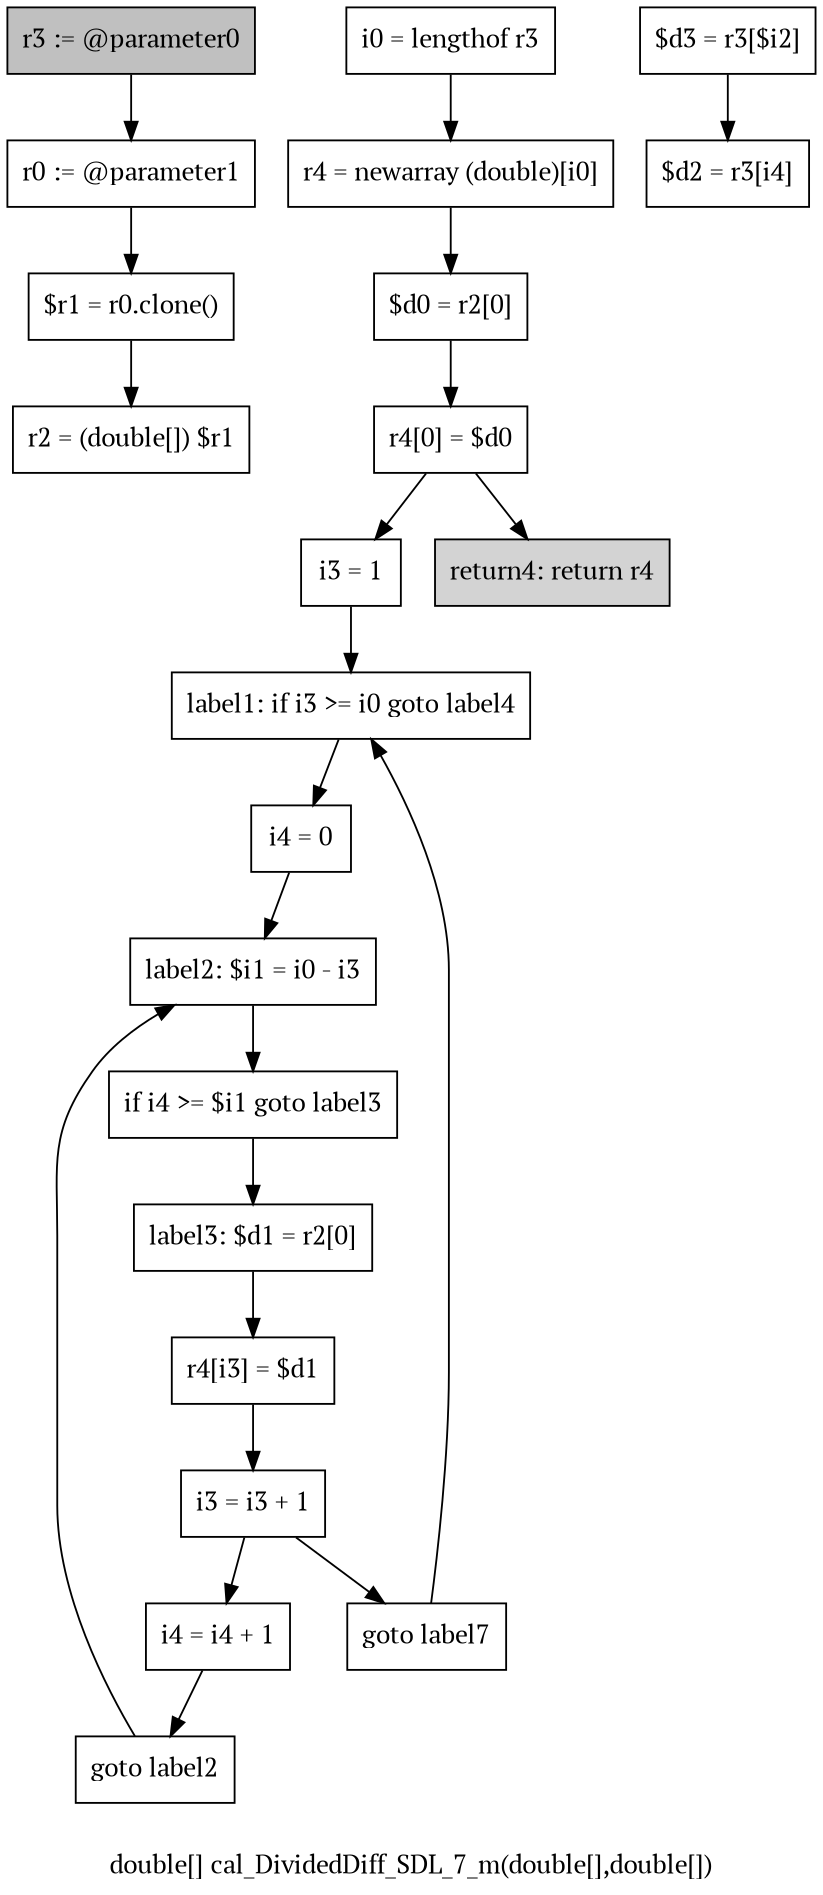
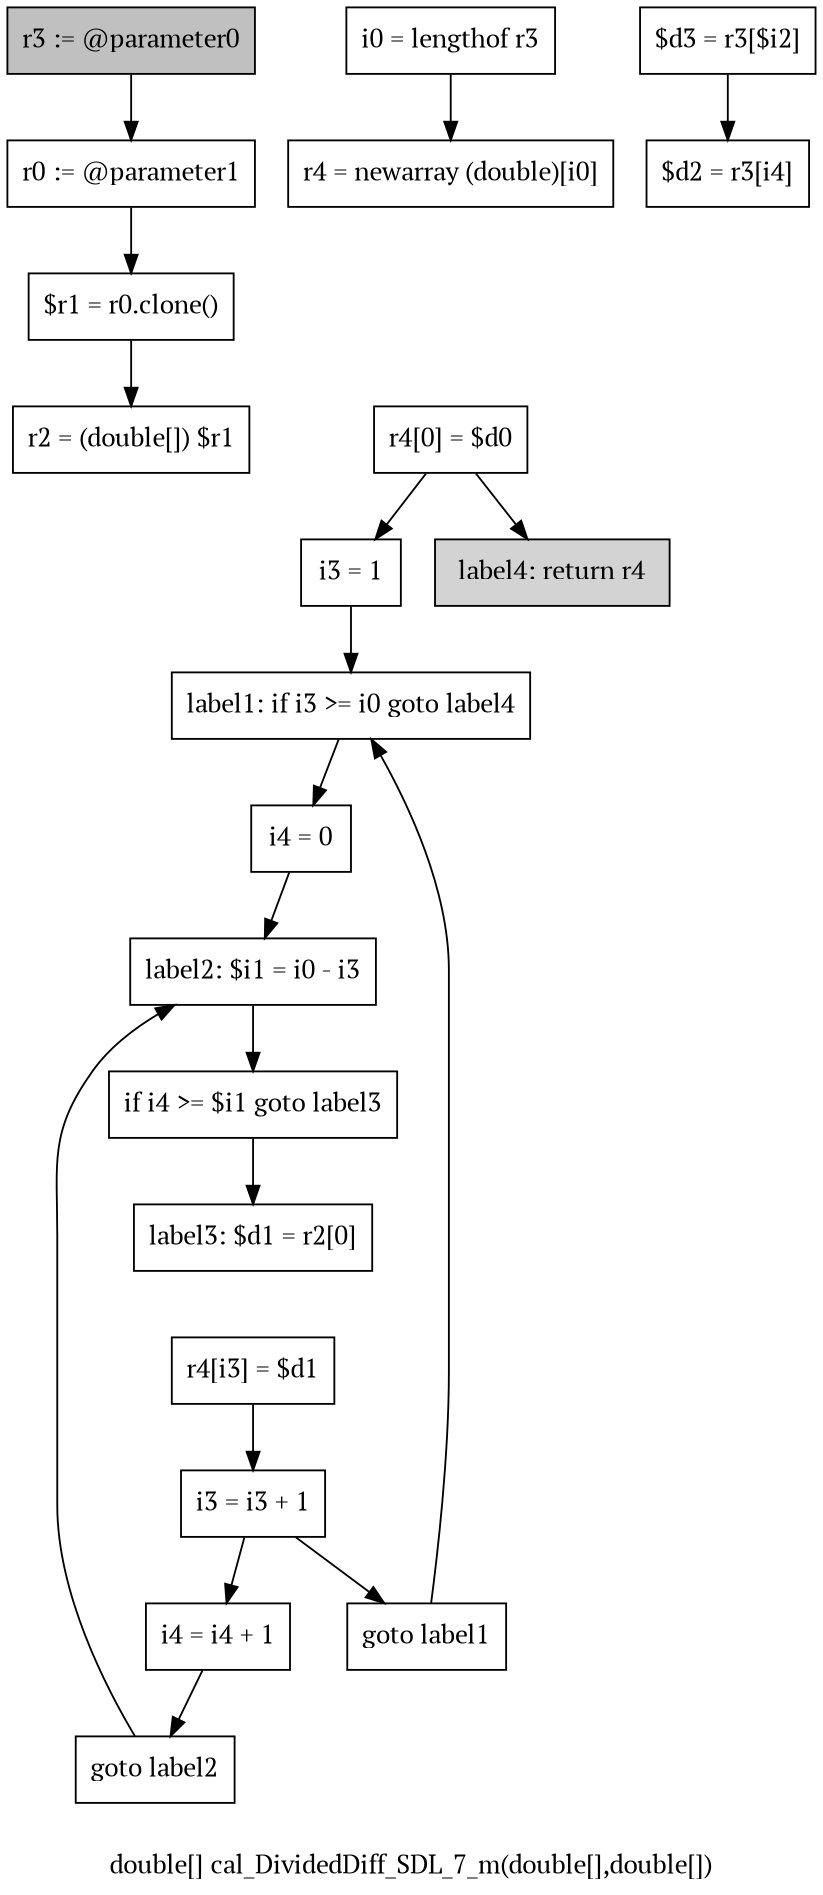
(451, 307) -> none
(552, 573) -> (552, 573)
(253, 1295) -> none
(427, 1637) -> (427, 1637)
